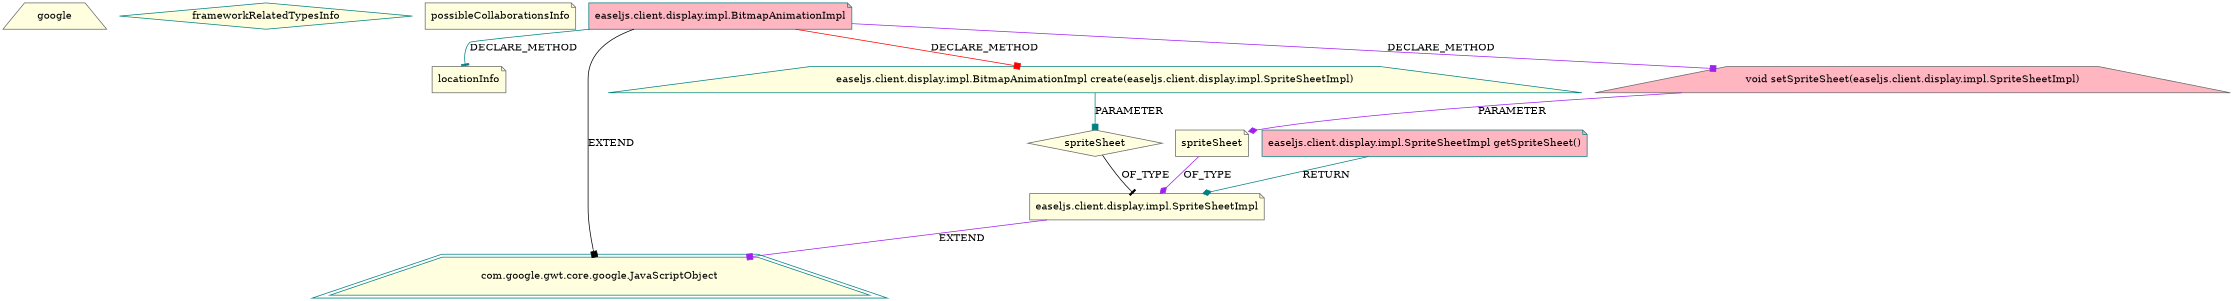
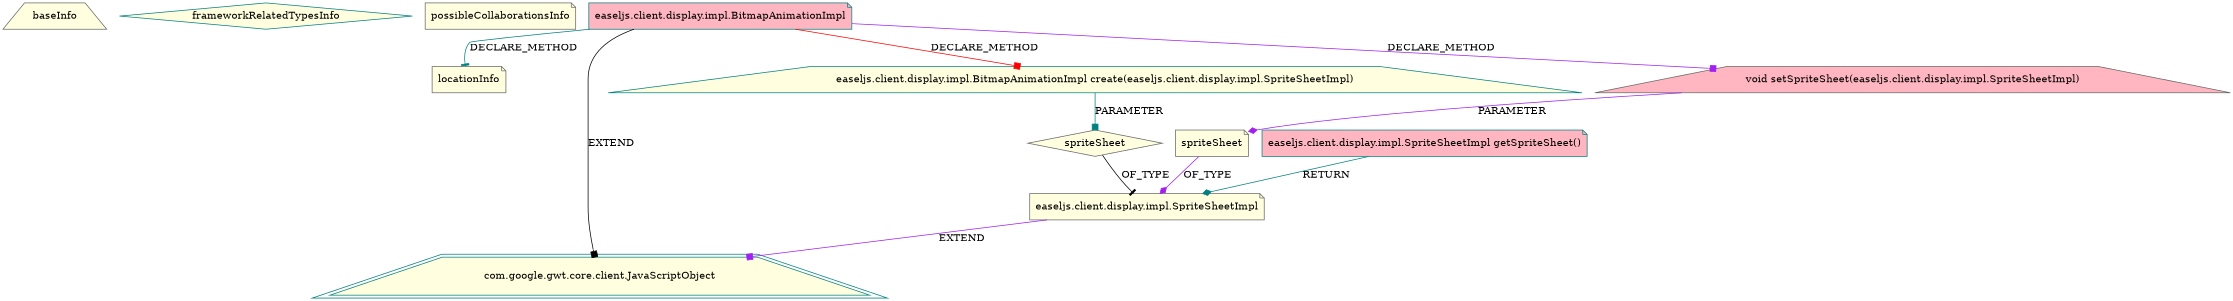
(55, 16) -> (55, 16)
(600, 276) -> (600, 276)
